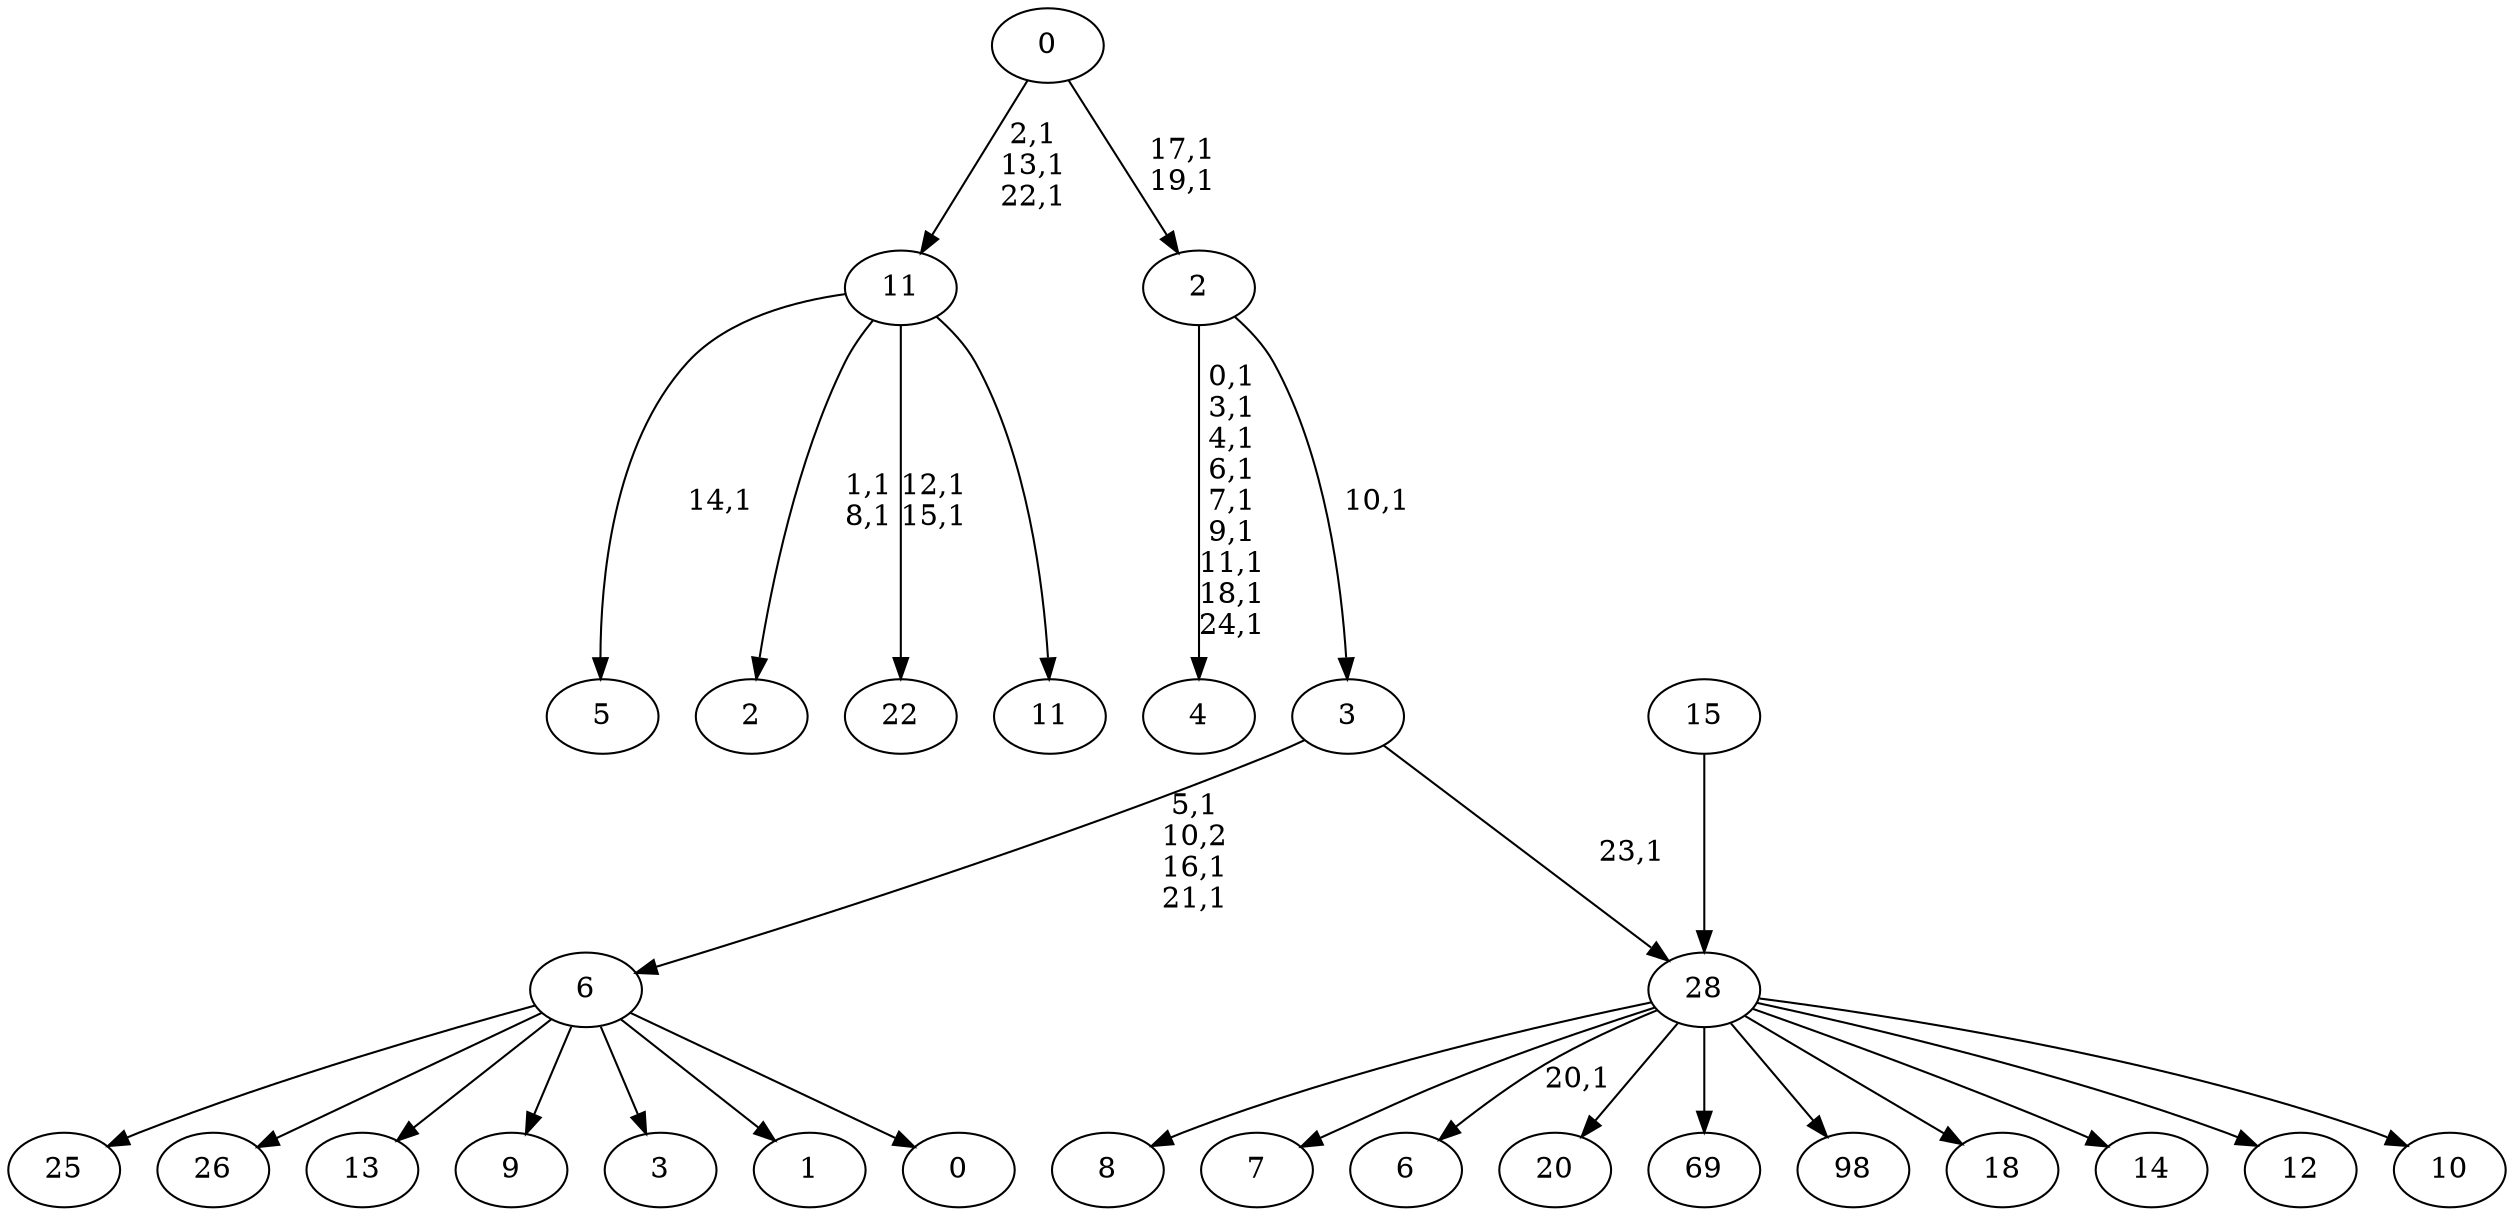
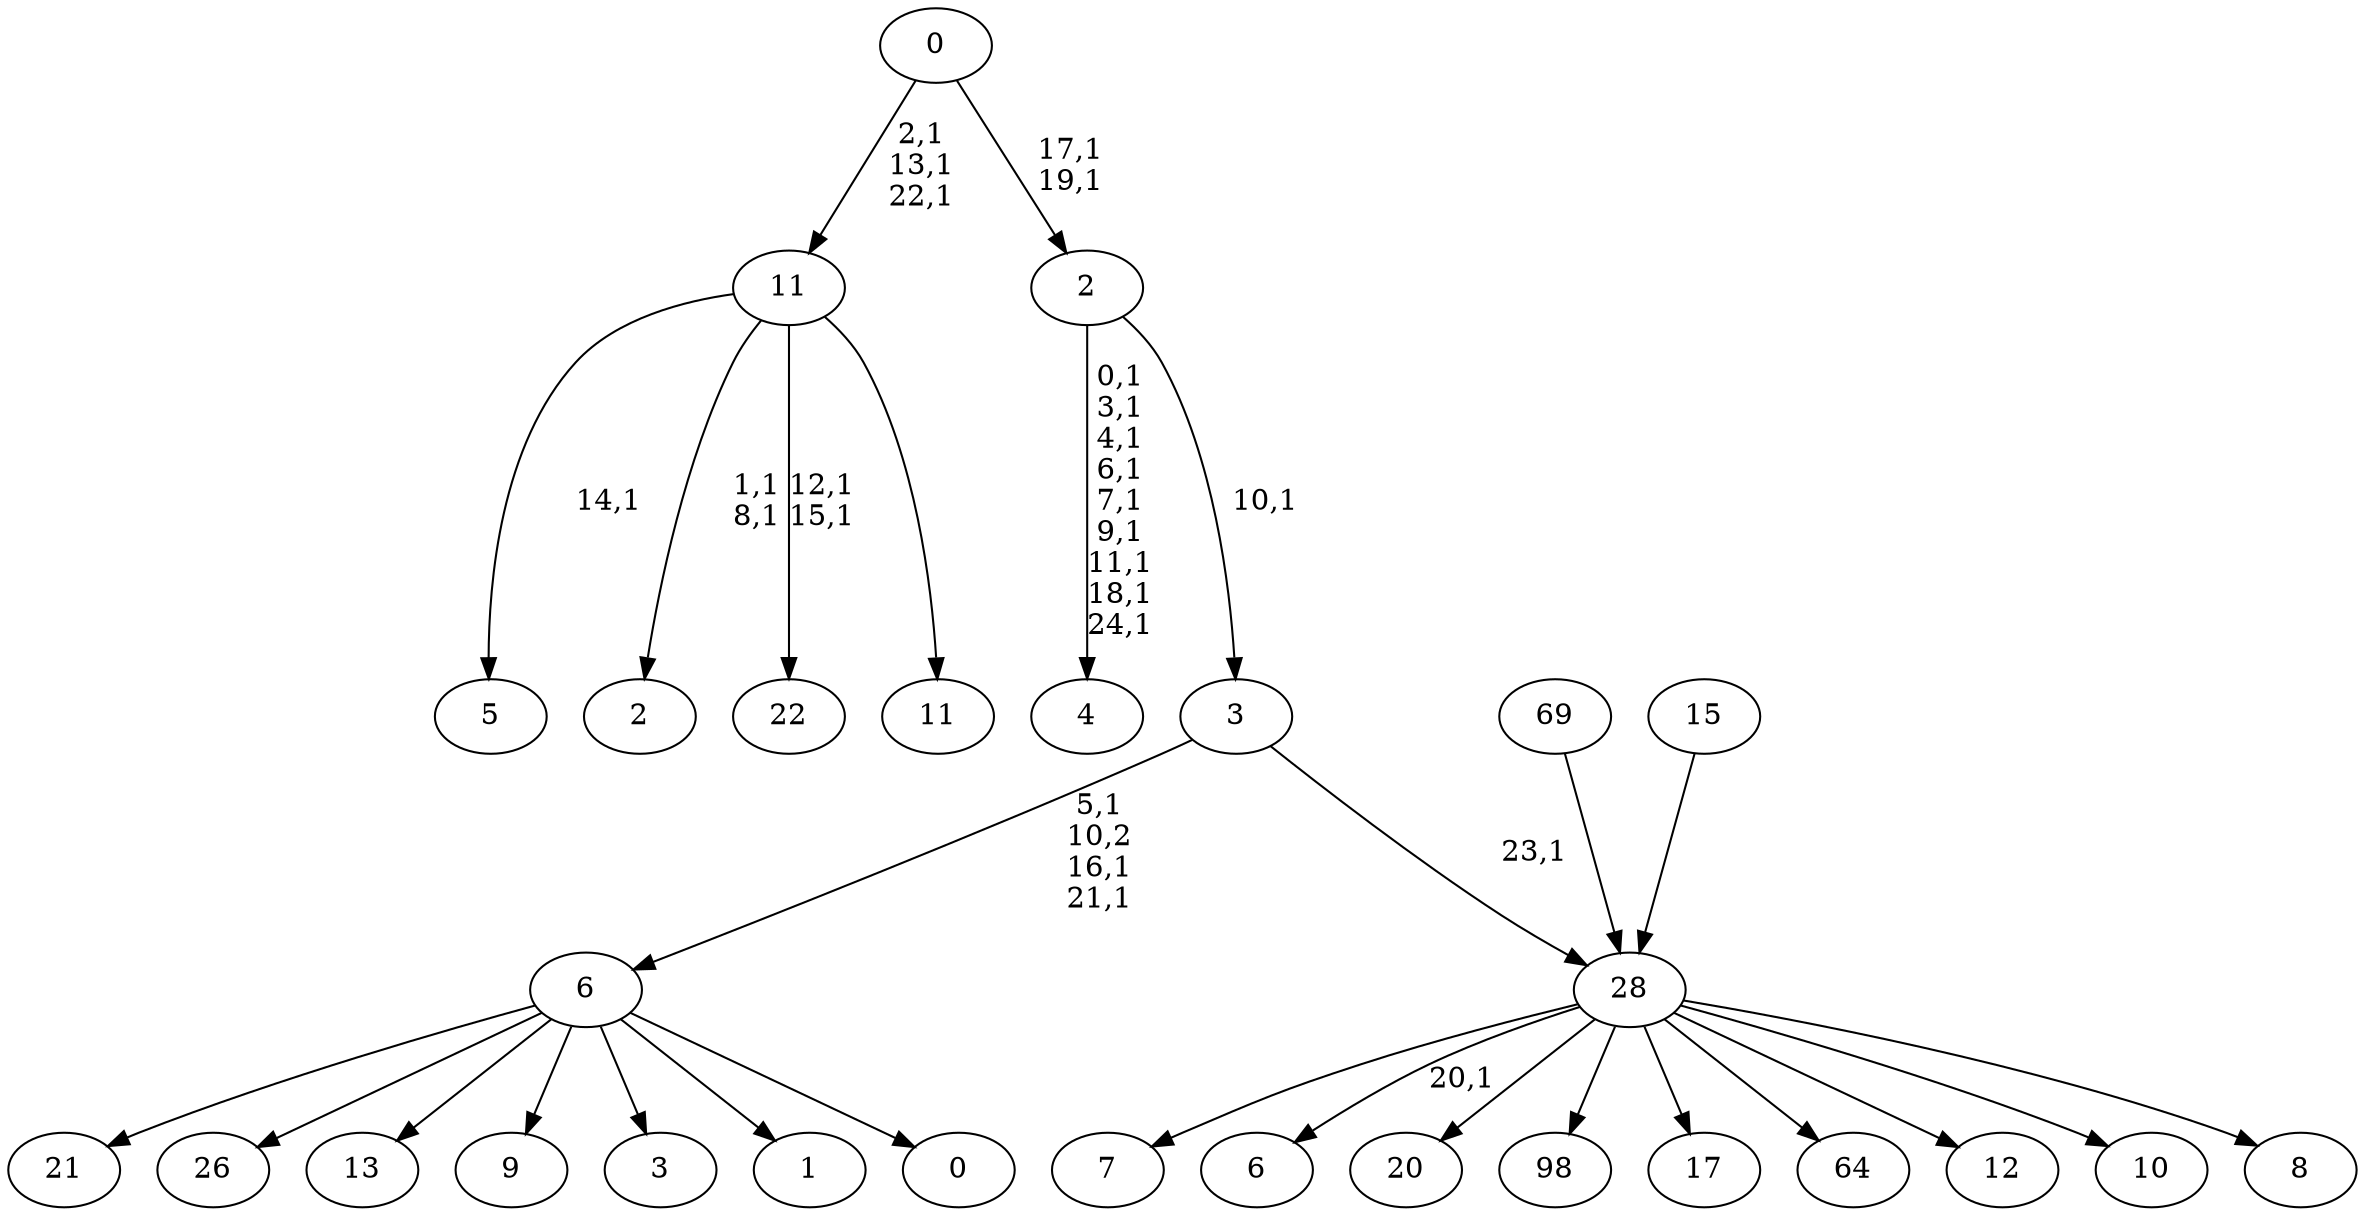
(1704, 1070) -> (1590, 843)
(64, 1170) -> (64, 1170)
(2002, 1170) -> (1704, 1170)
(2152, 1170) -> (1853, 1170)
